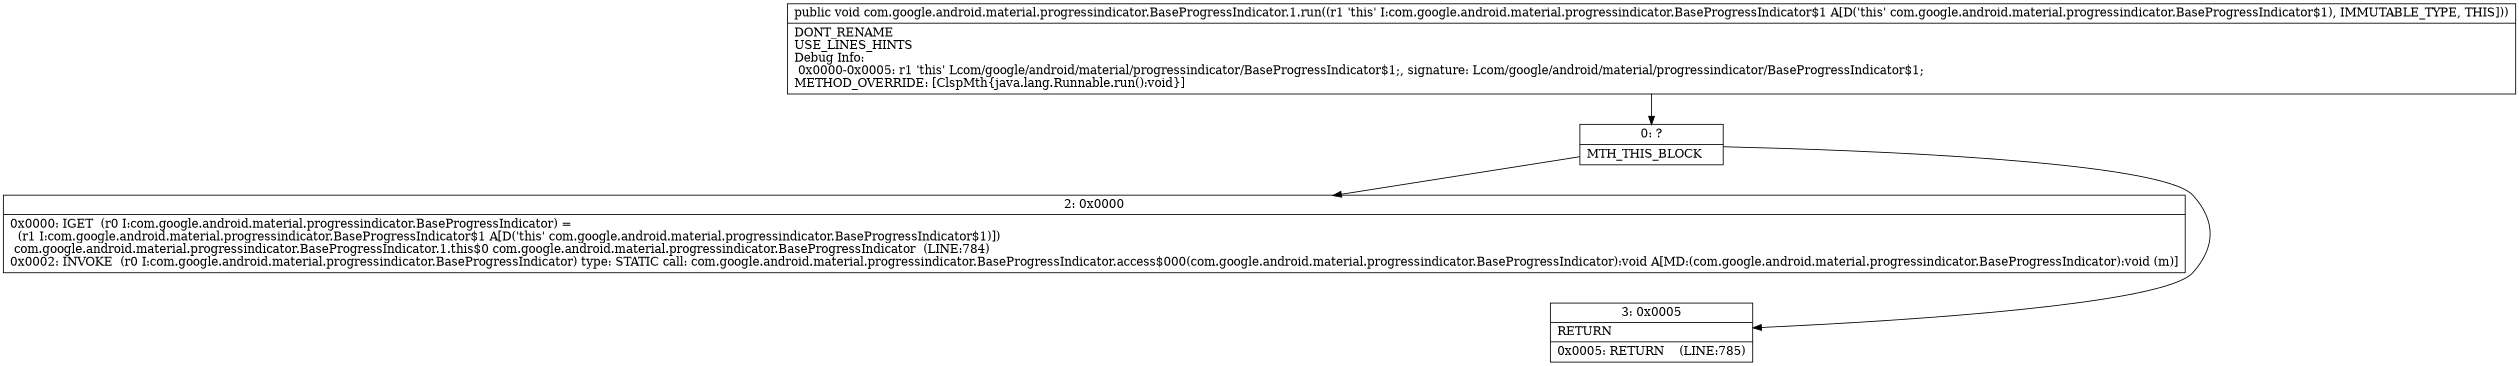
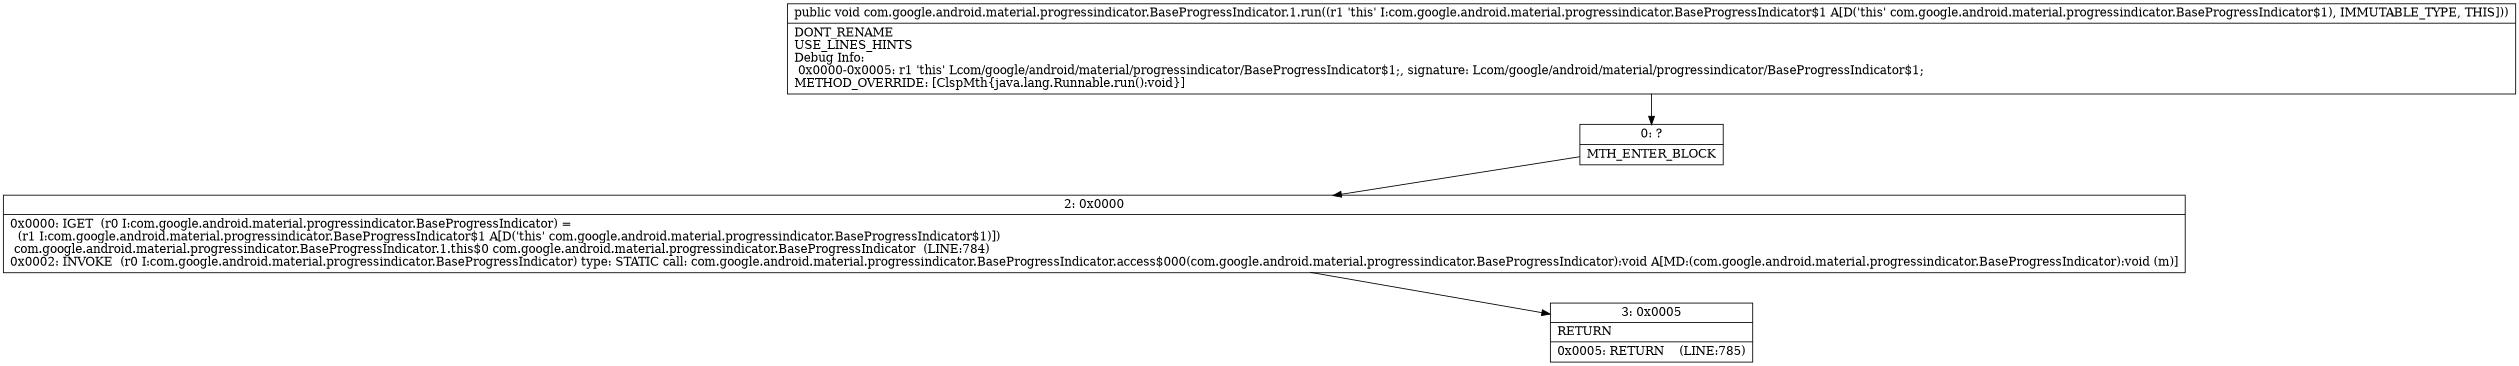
(1644, 154) -> (1652, 154)
(2206, 216) -> (1426, 293)
